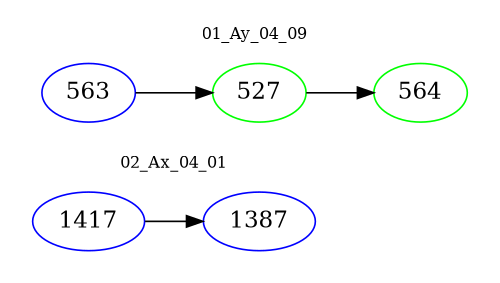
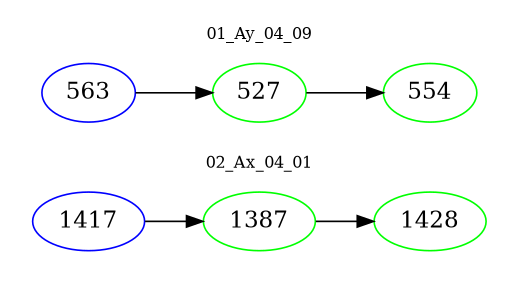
(421, 93) -> (430, 93)
(259, 221) -> (259, 221)
none -> (430, 221)
